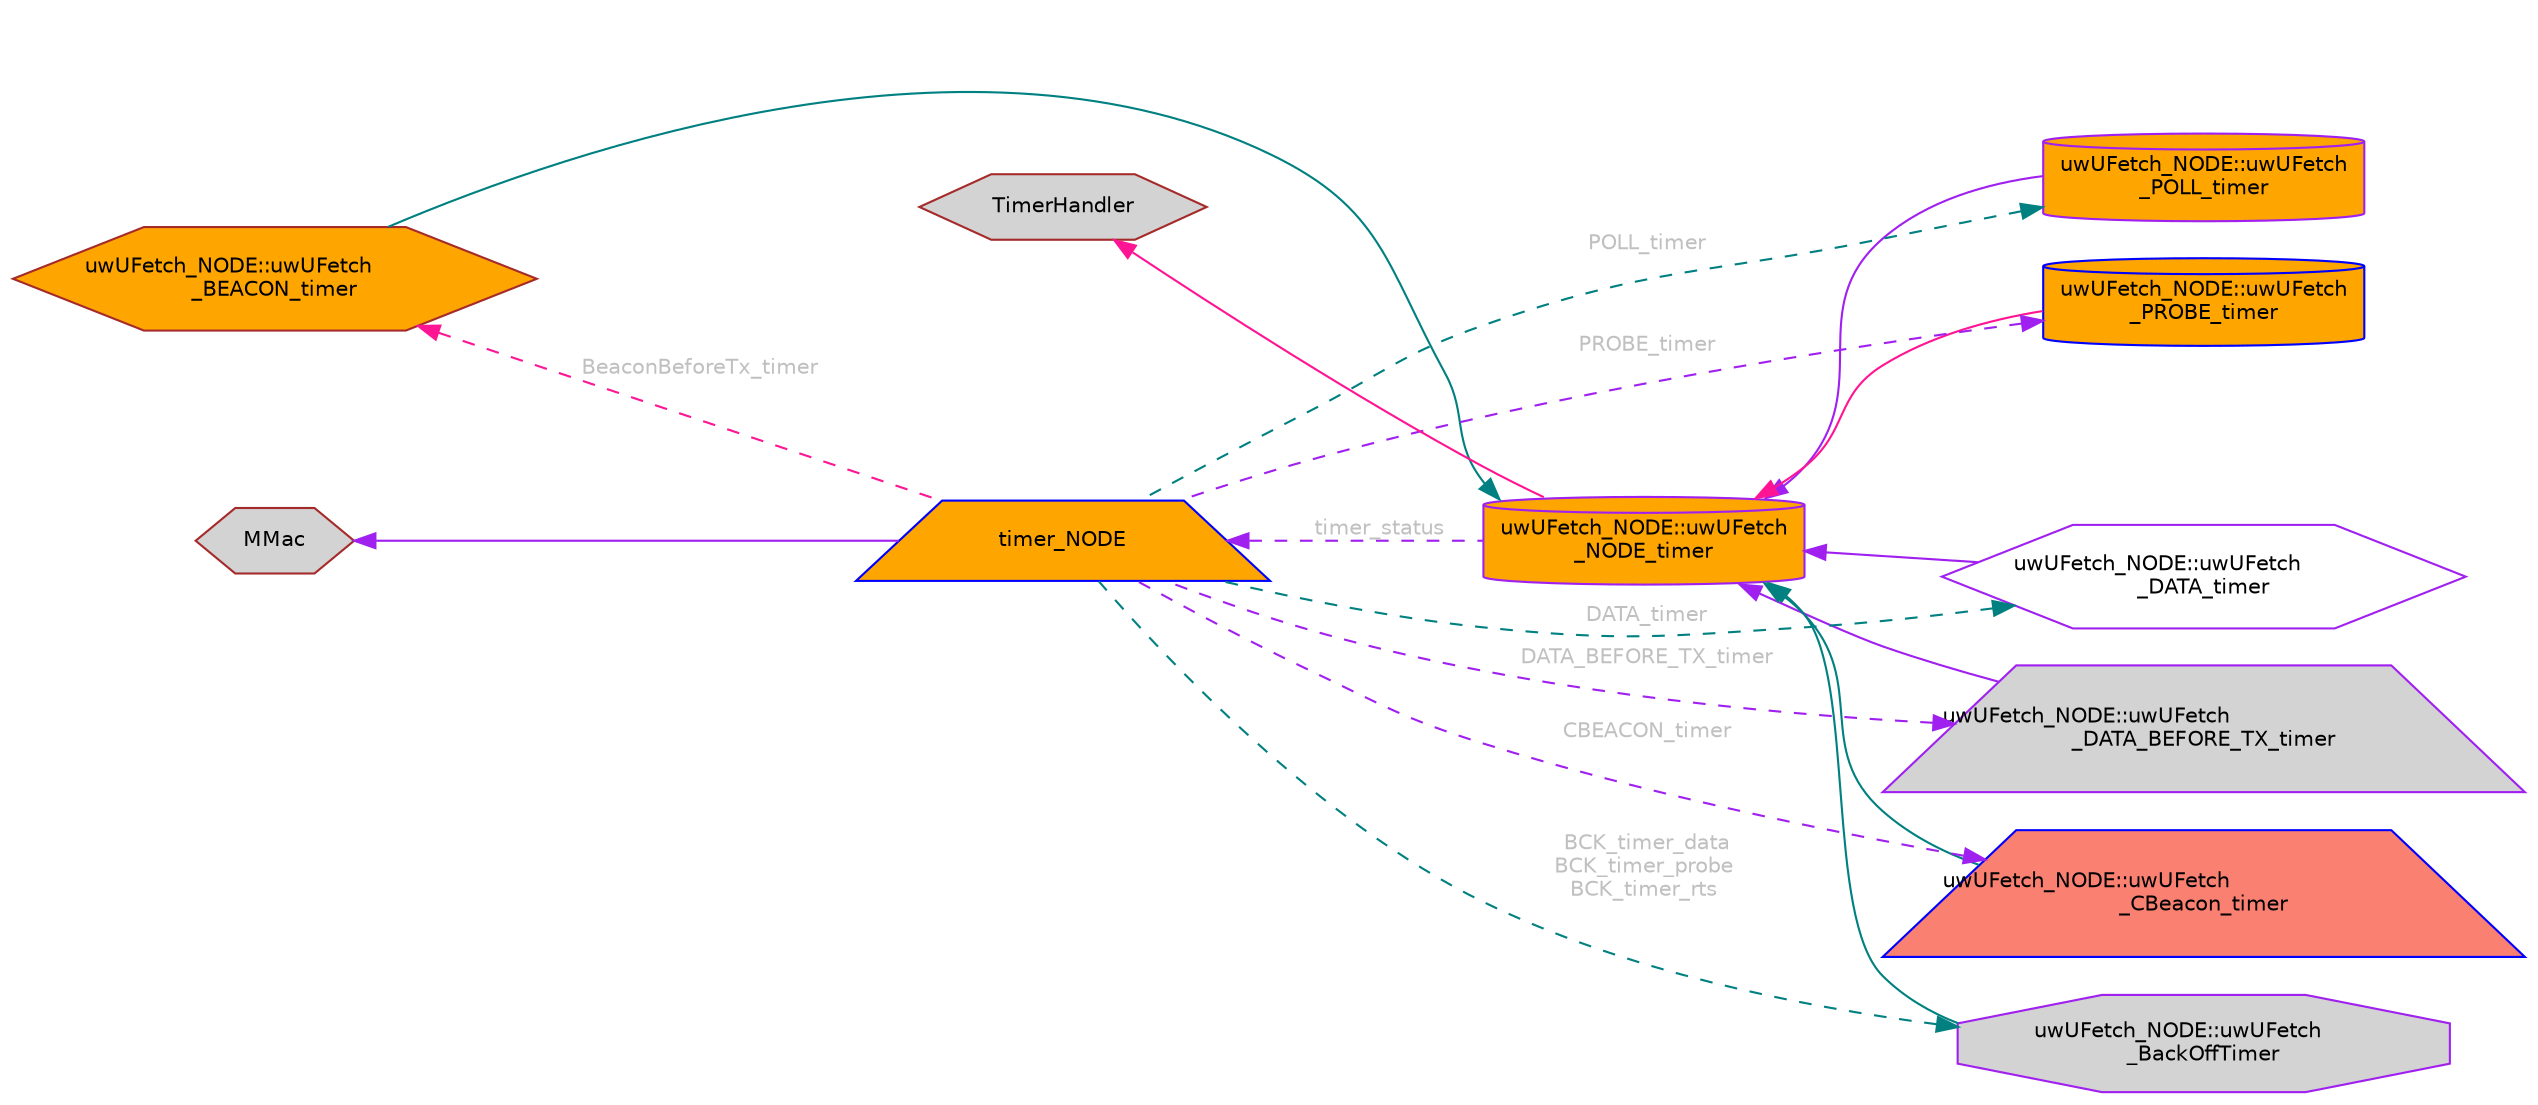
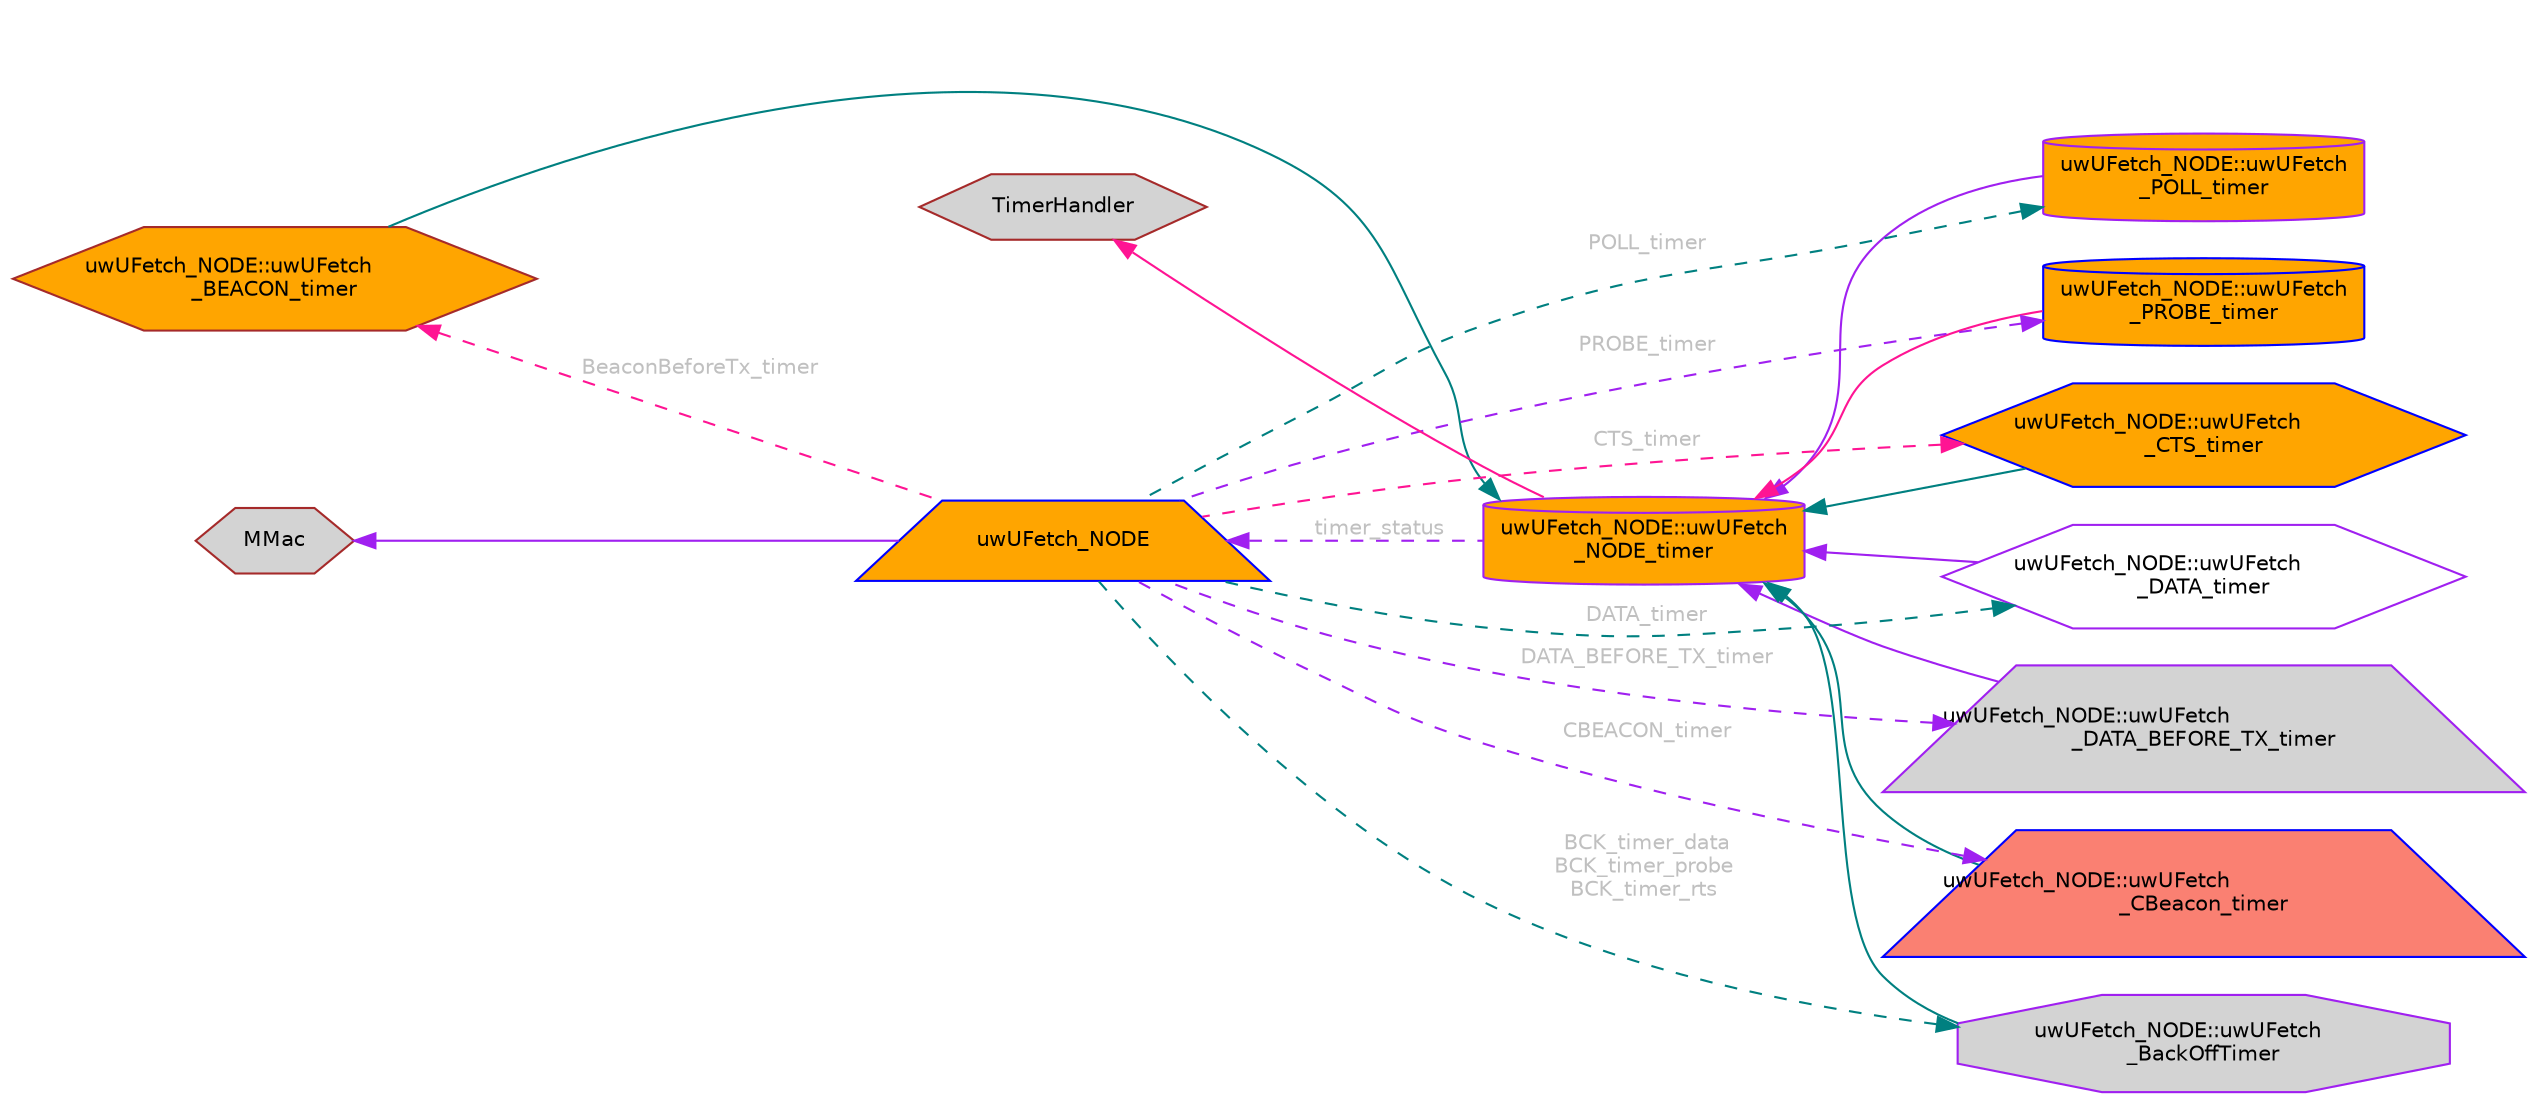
none -> (2204, 435)
(1063, 541) -> (1063, 541)
